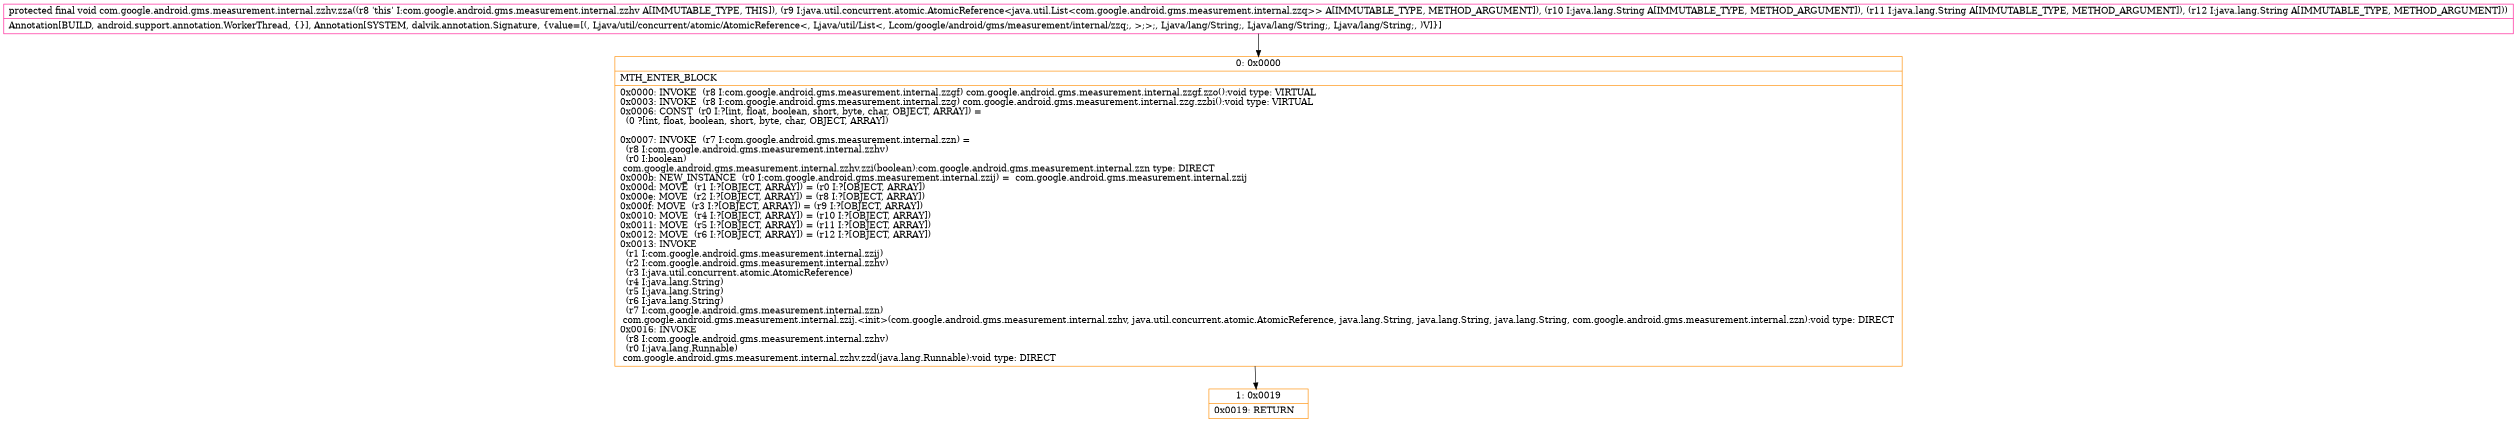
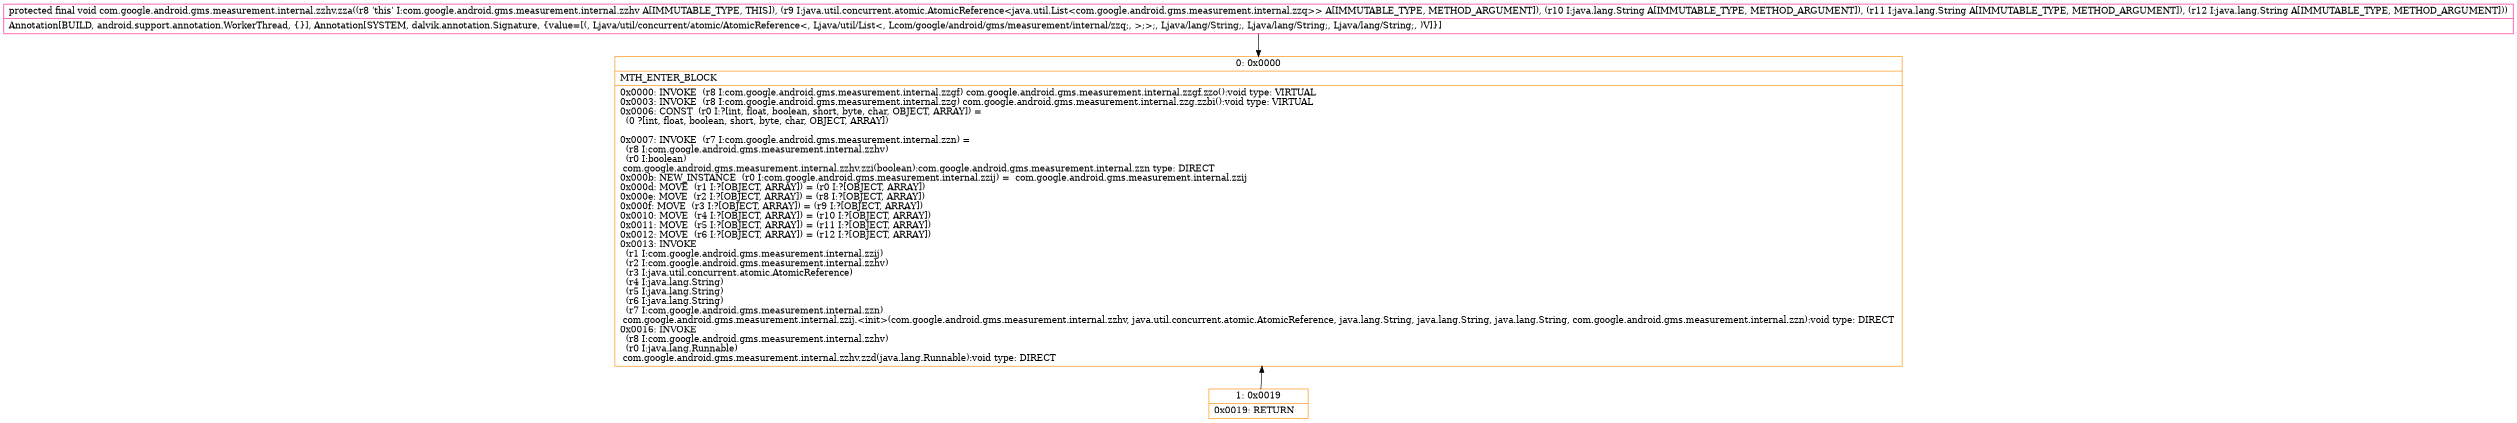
(1255, 374) -> (1261, 381)
